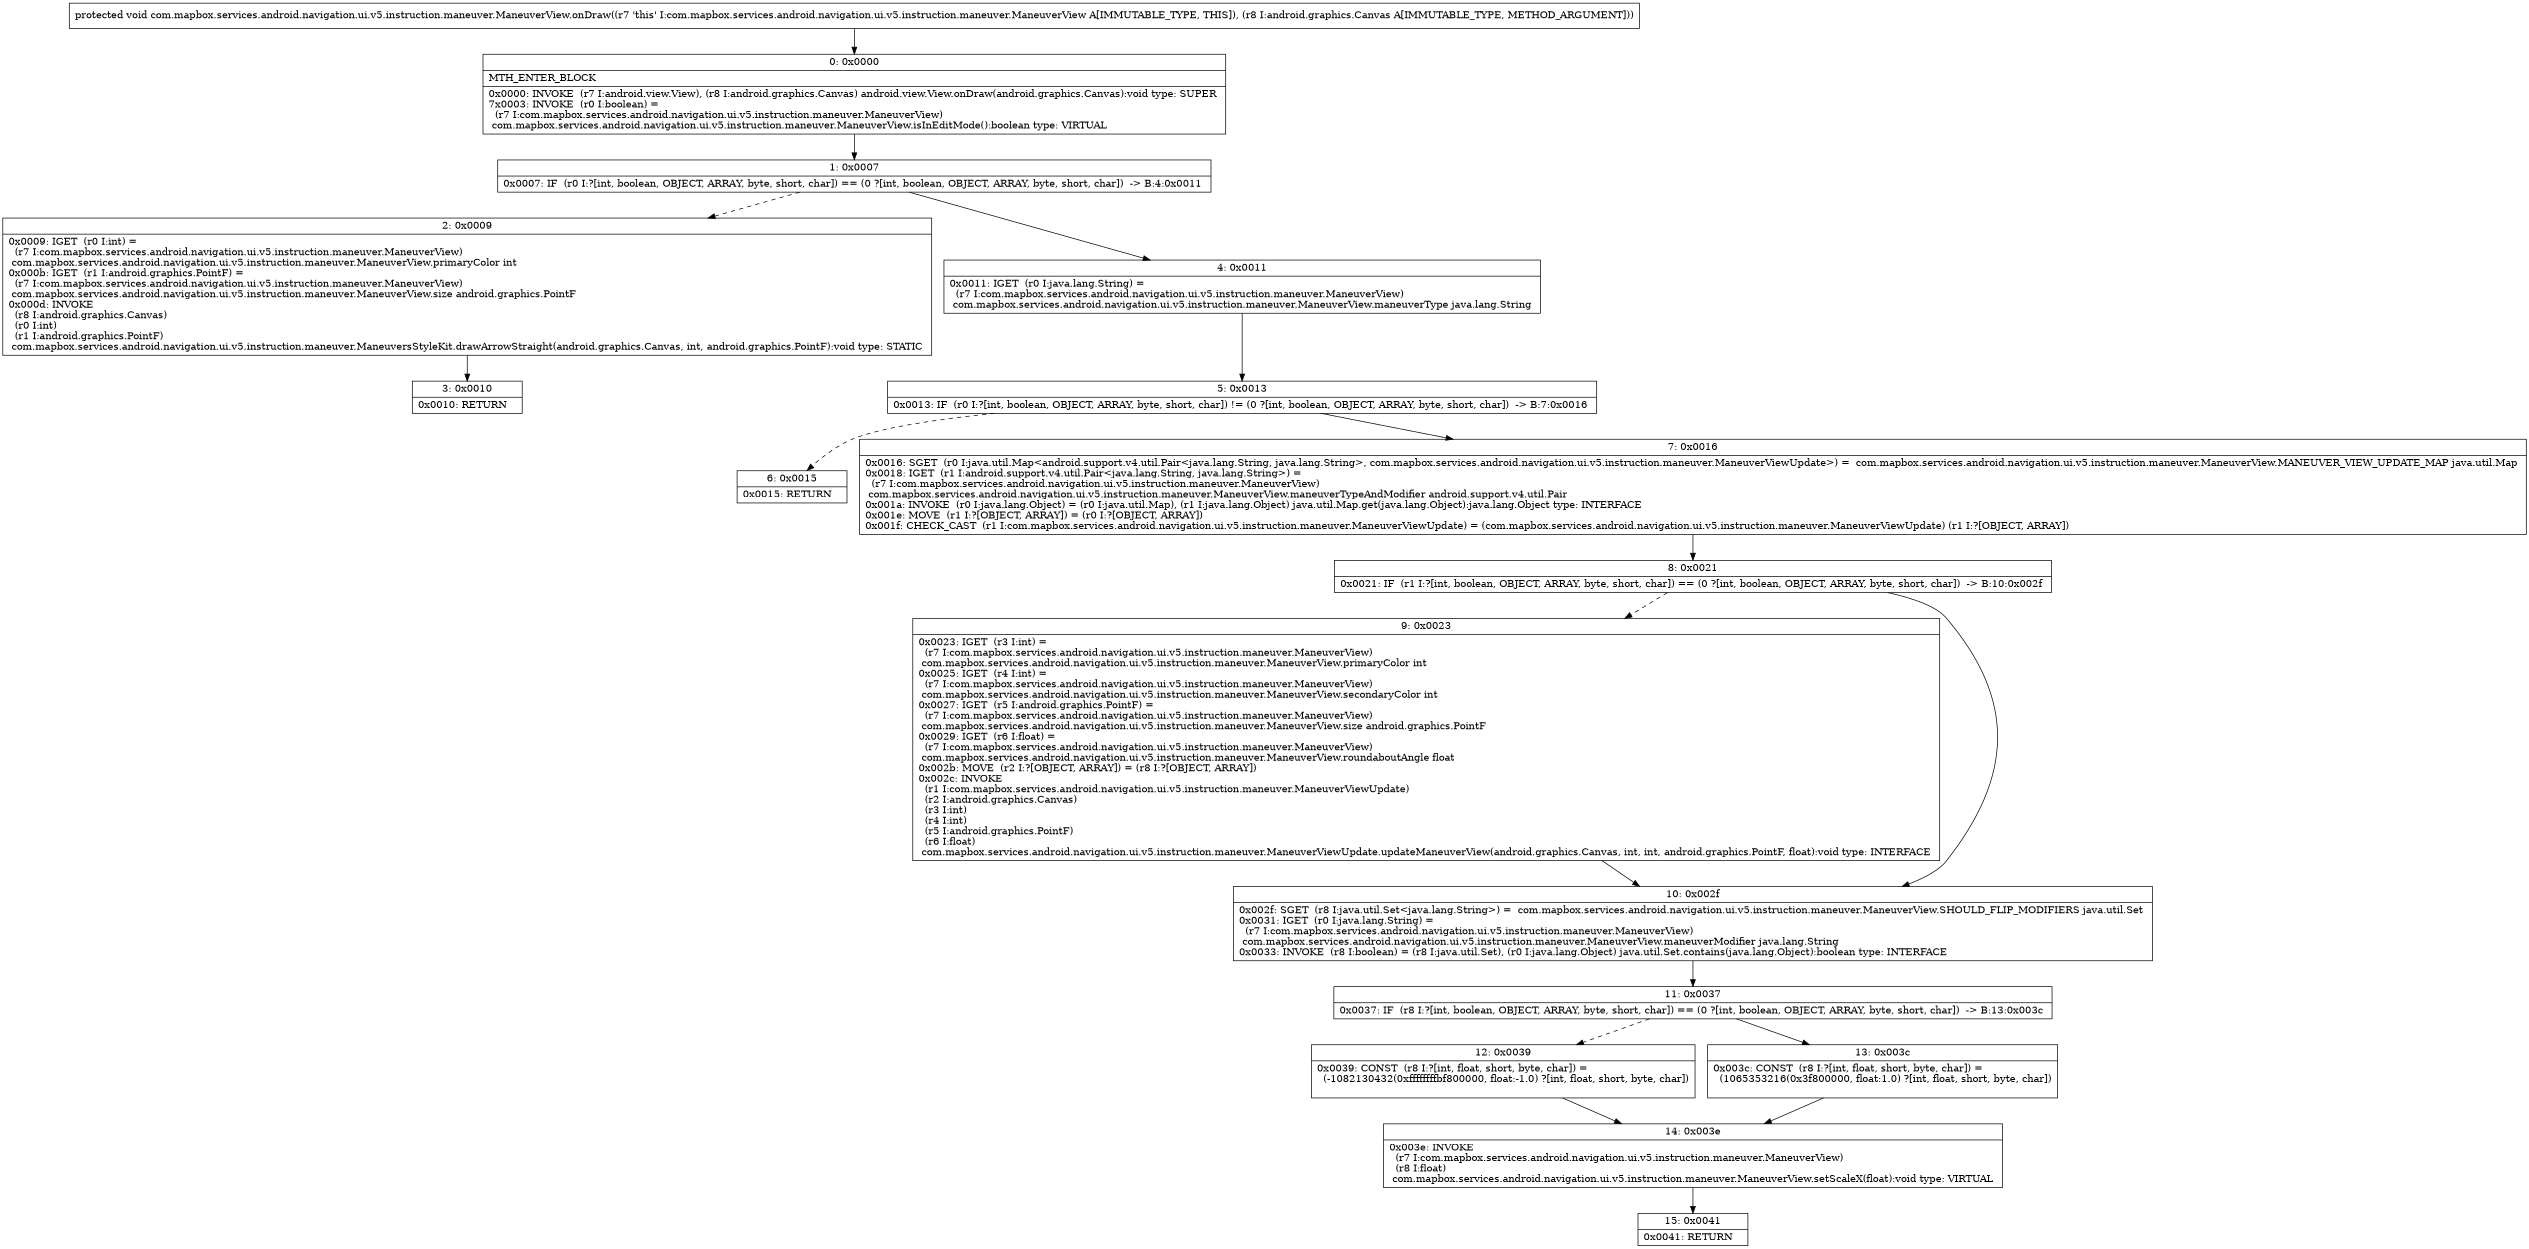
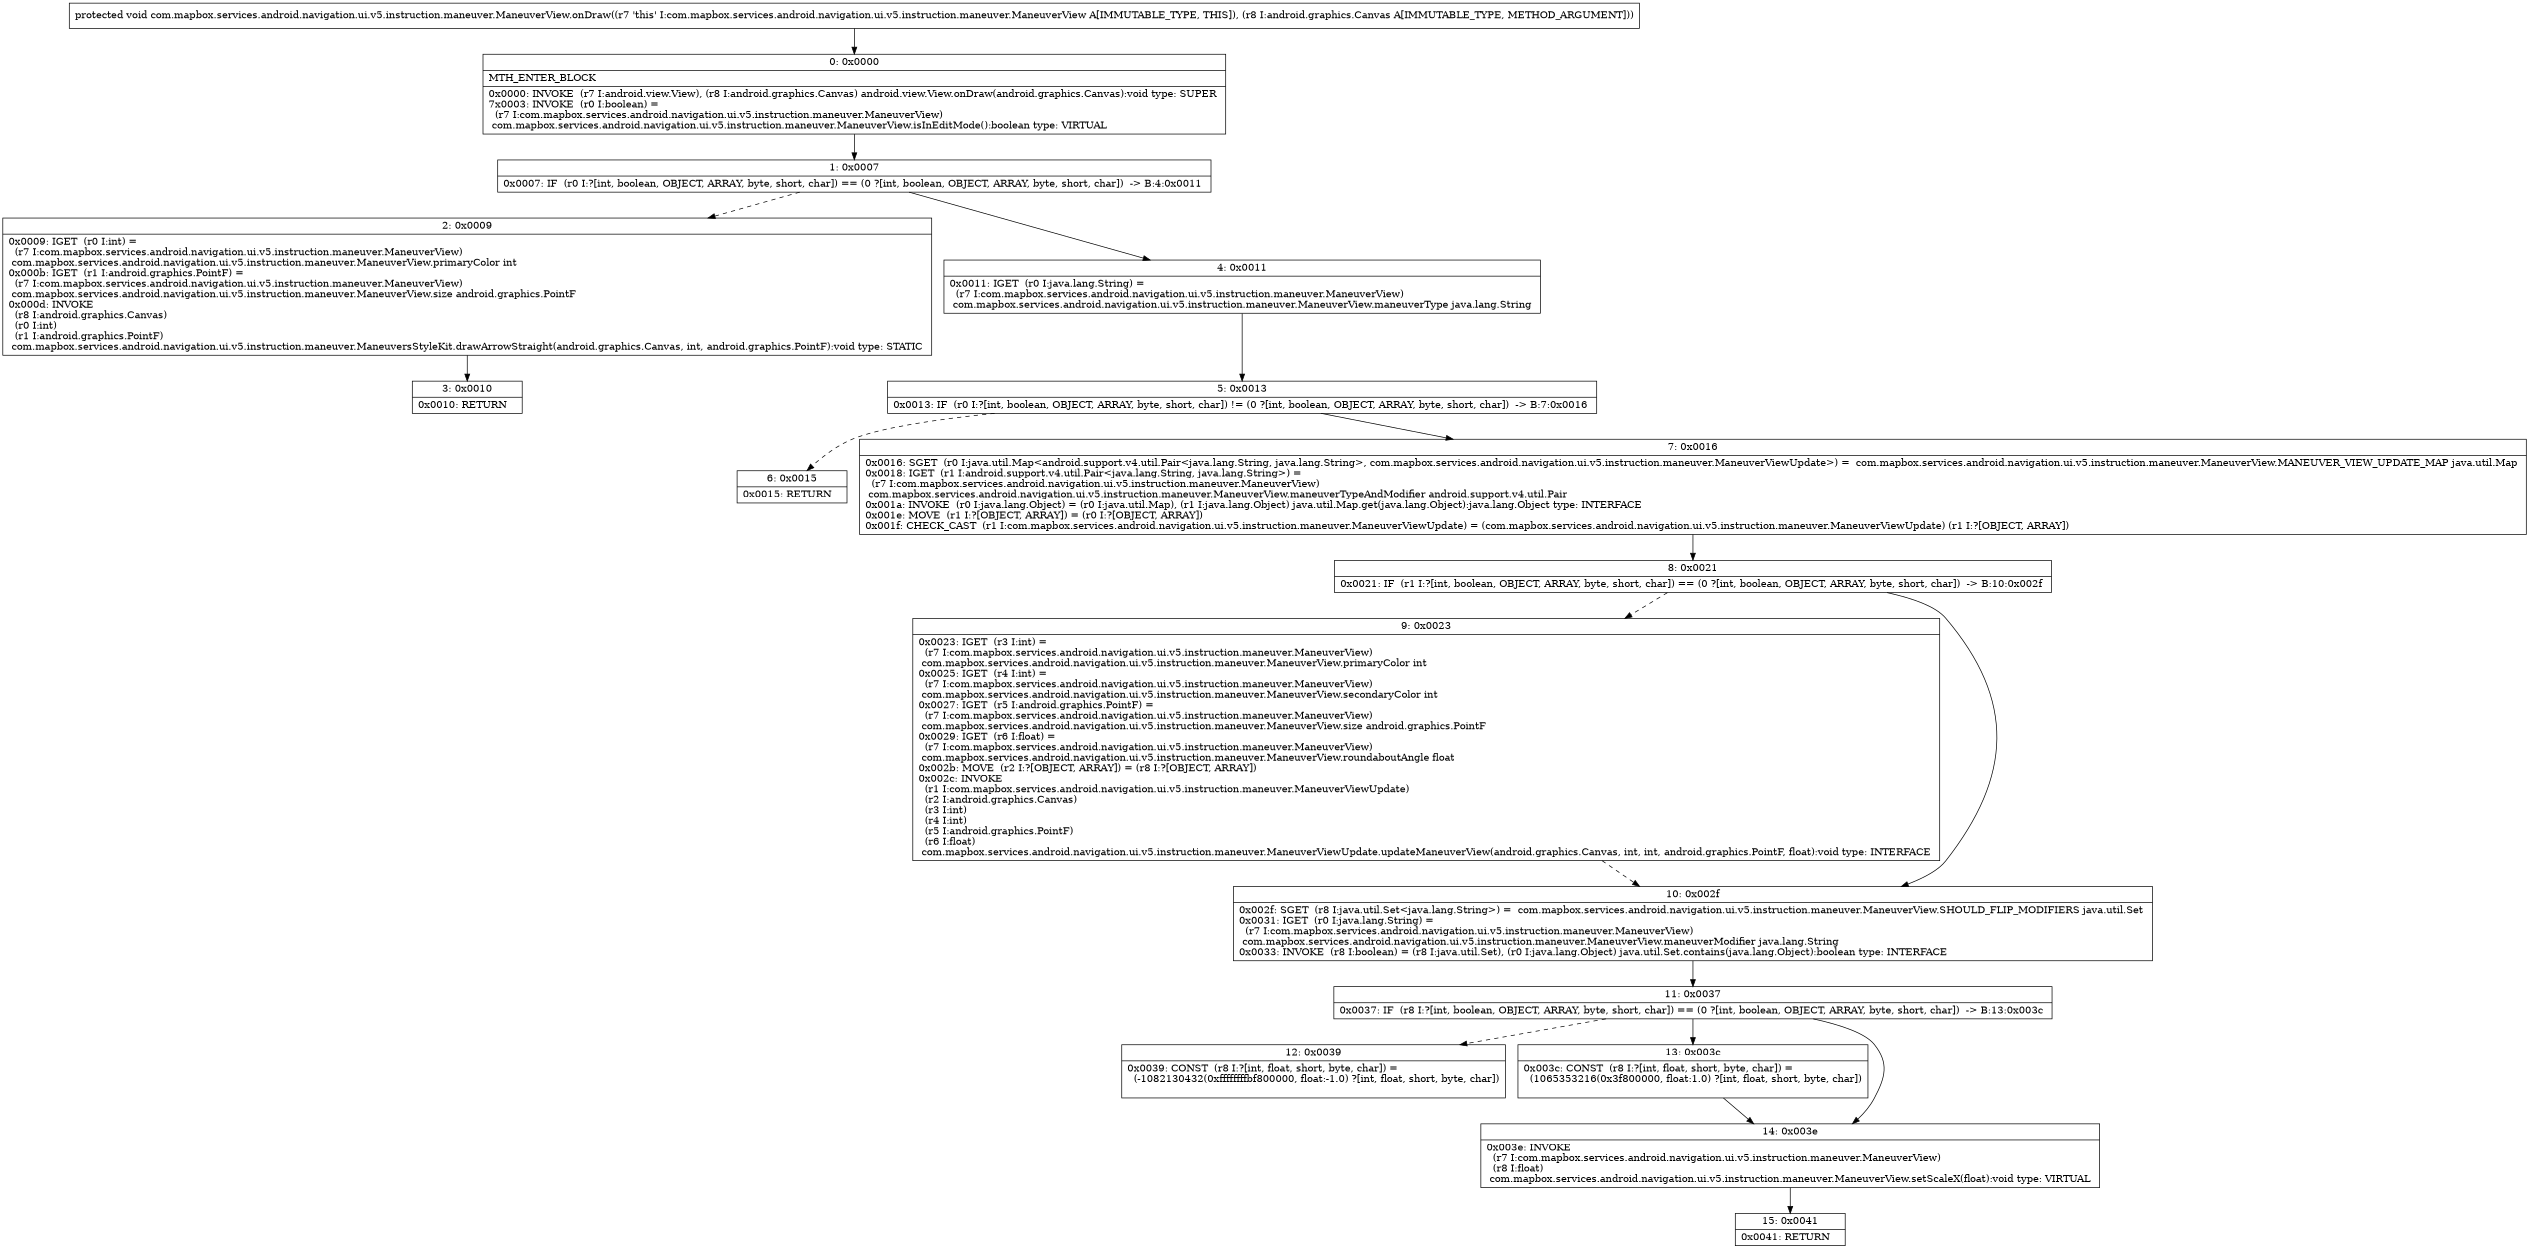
(1618, 871) -> (1618, 871)
(1589, 1109) -> (1879, 1052)
